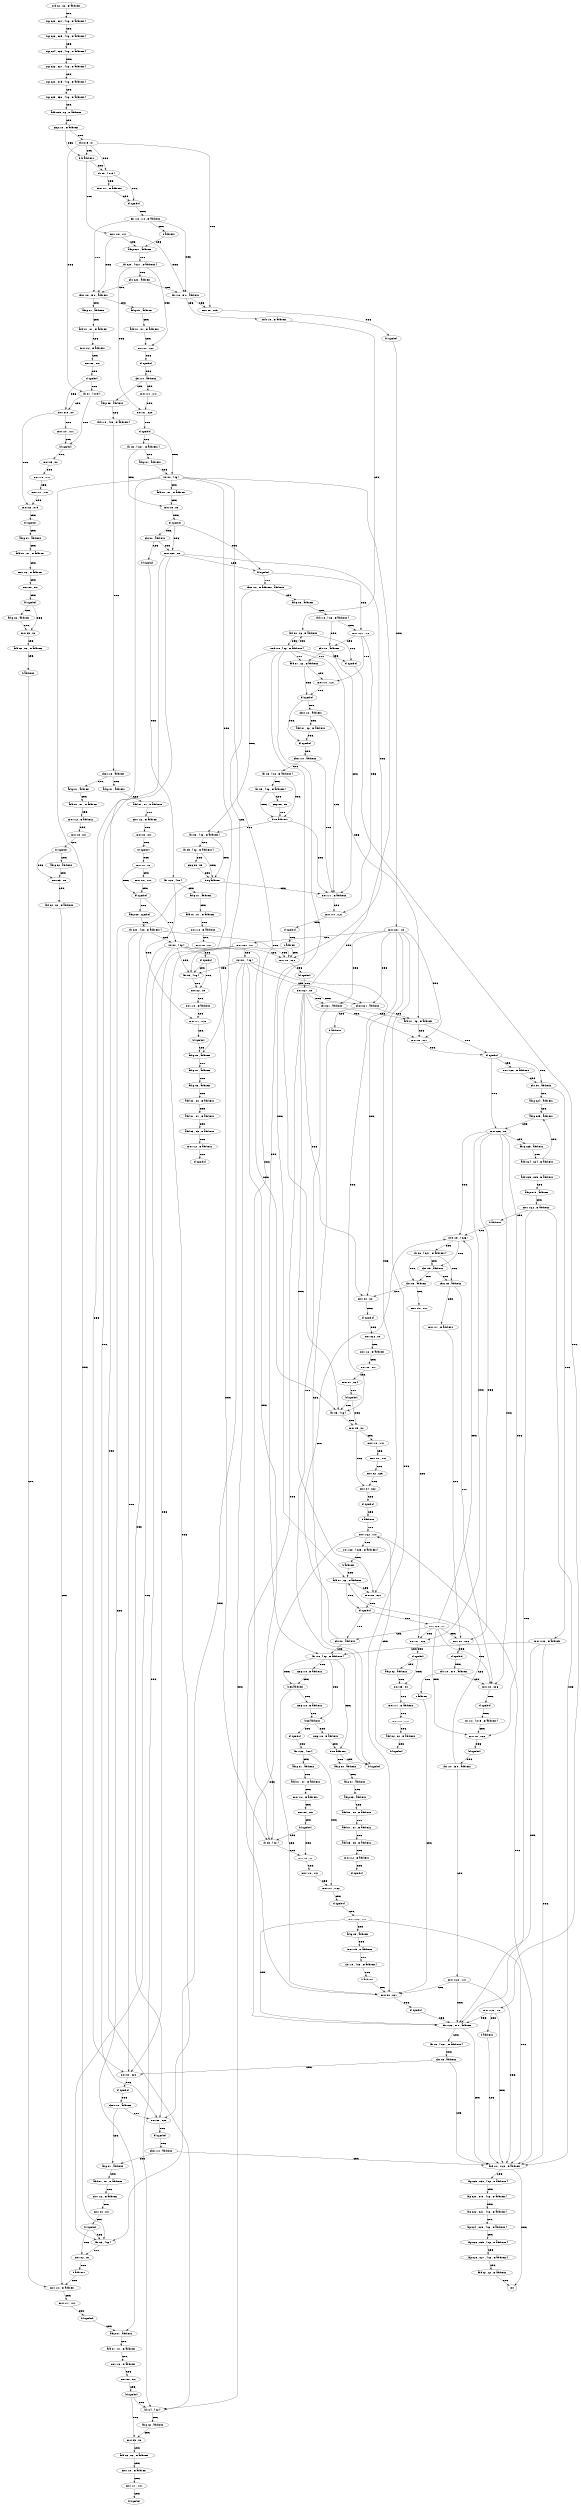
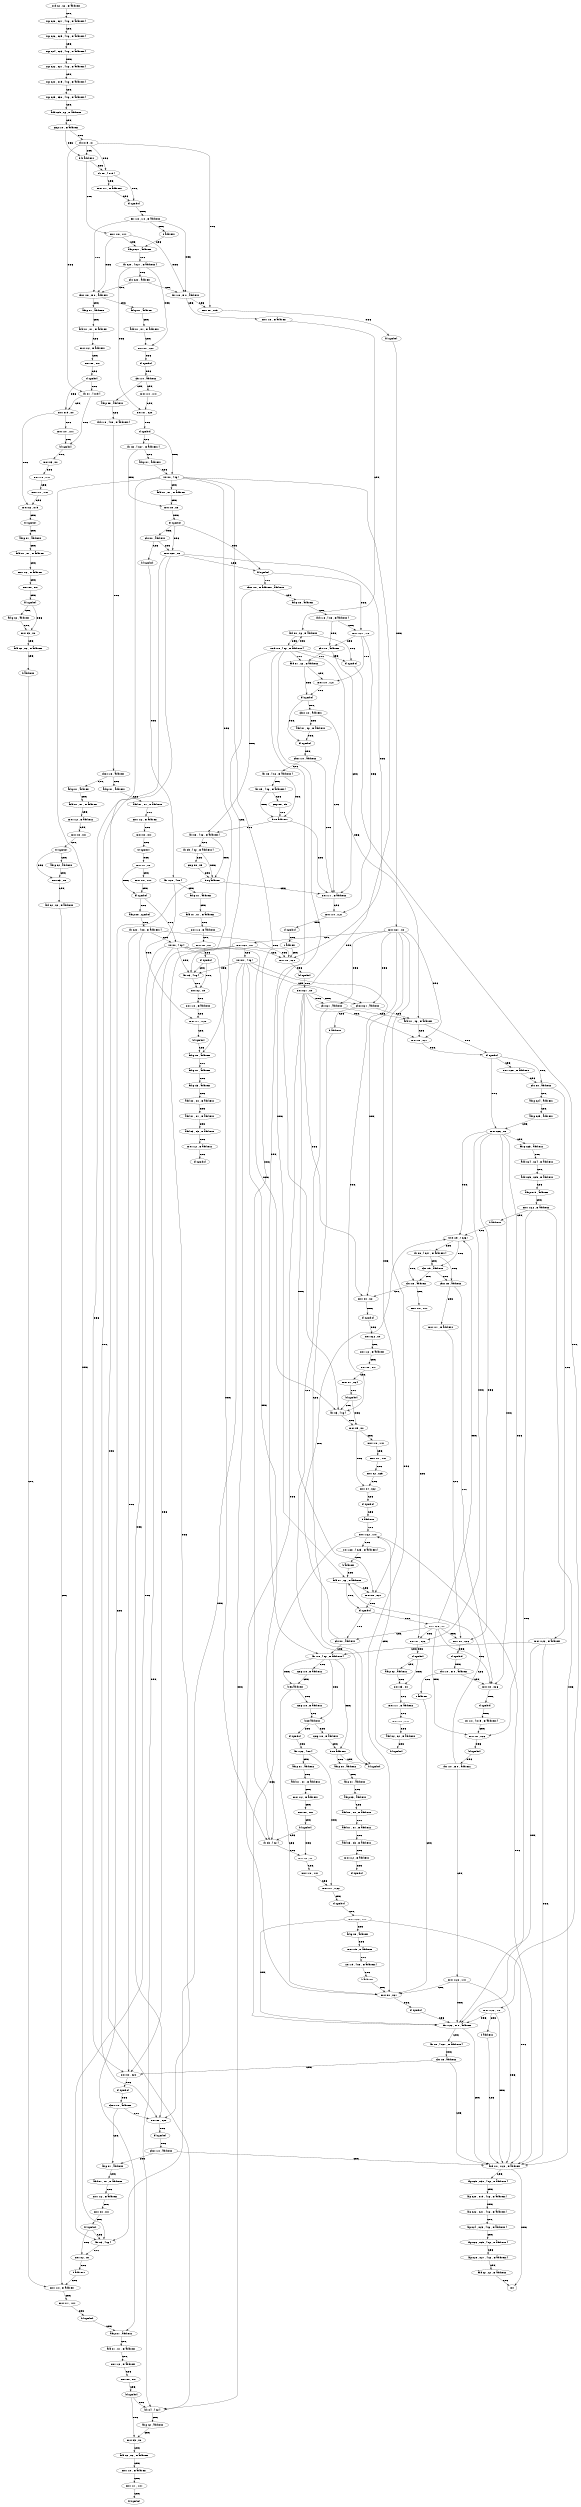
(274, 320) -> (274, 320)
(551, 1141) -> (537, 1169)
